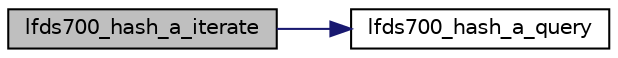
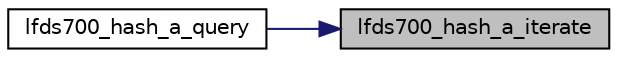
(304, 29) -> (293, 29)
